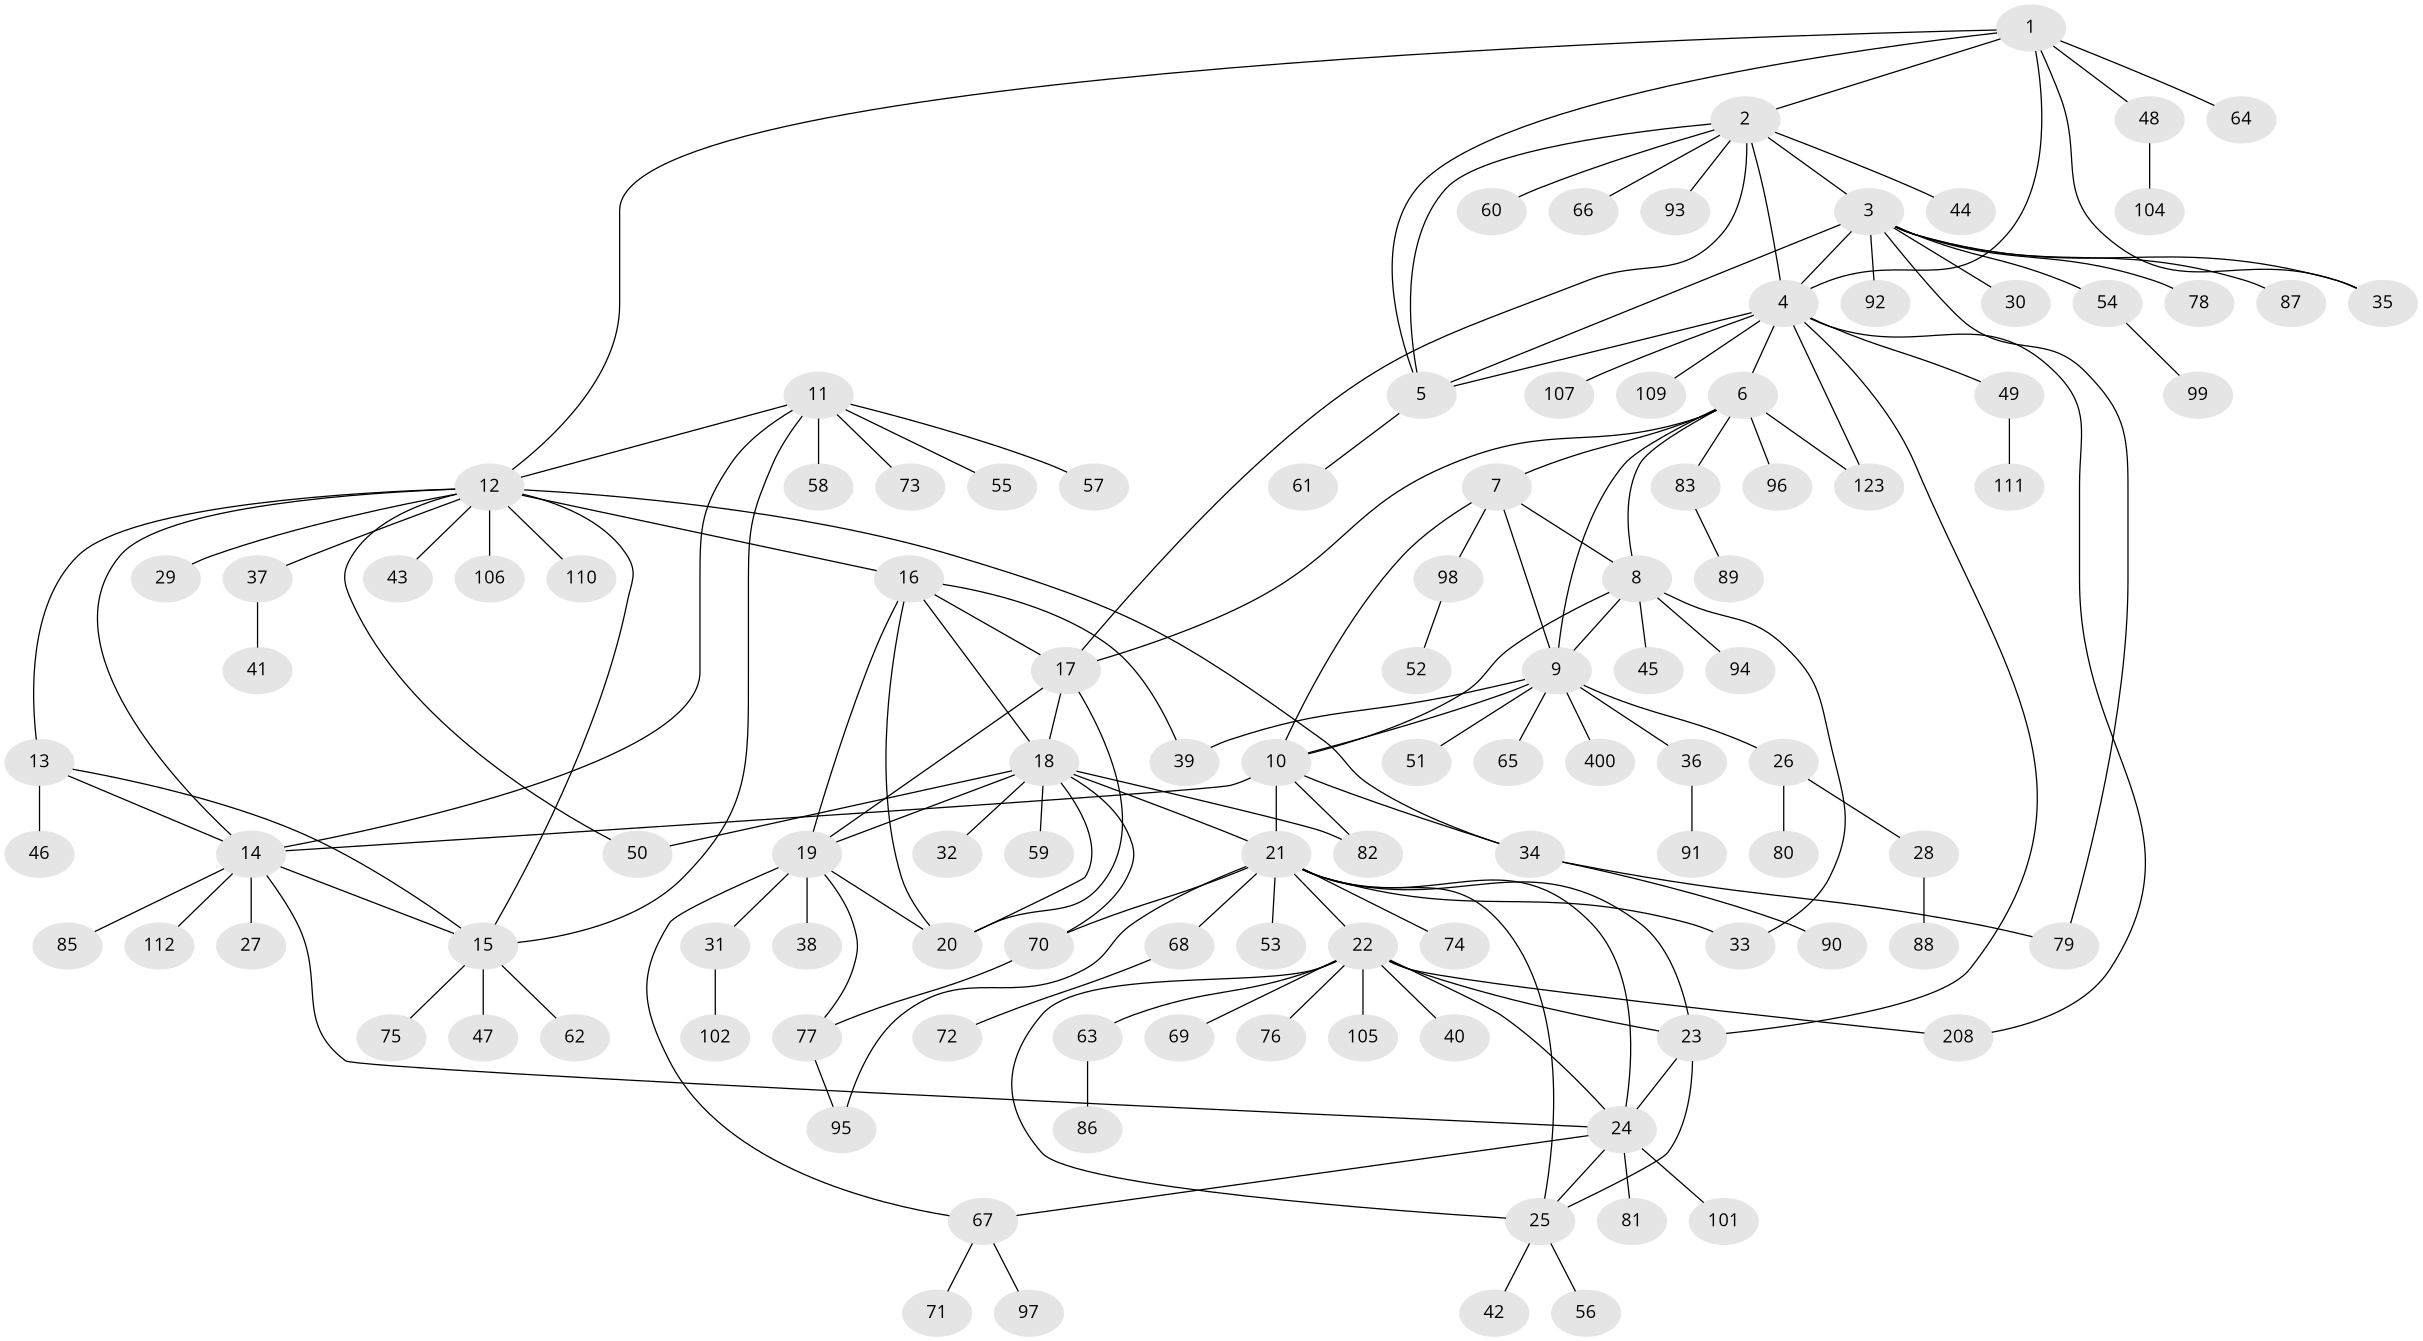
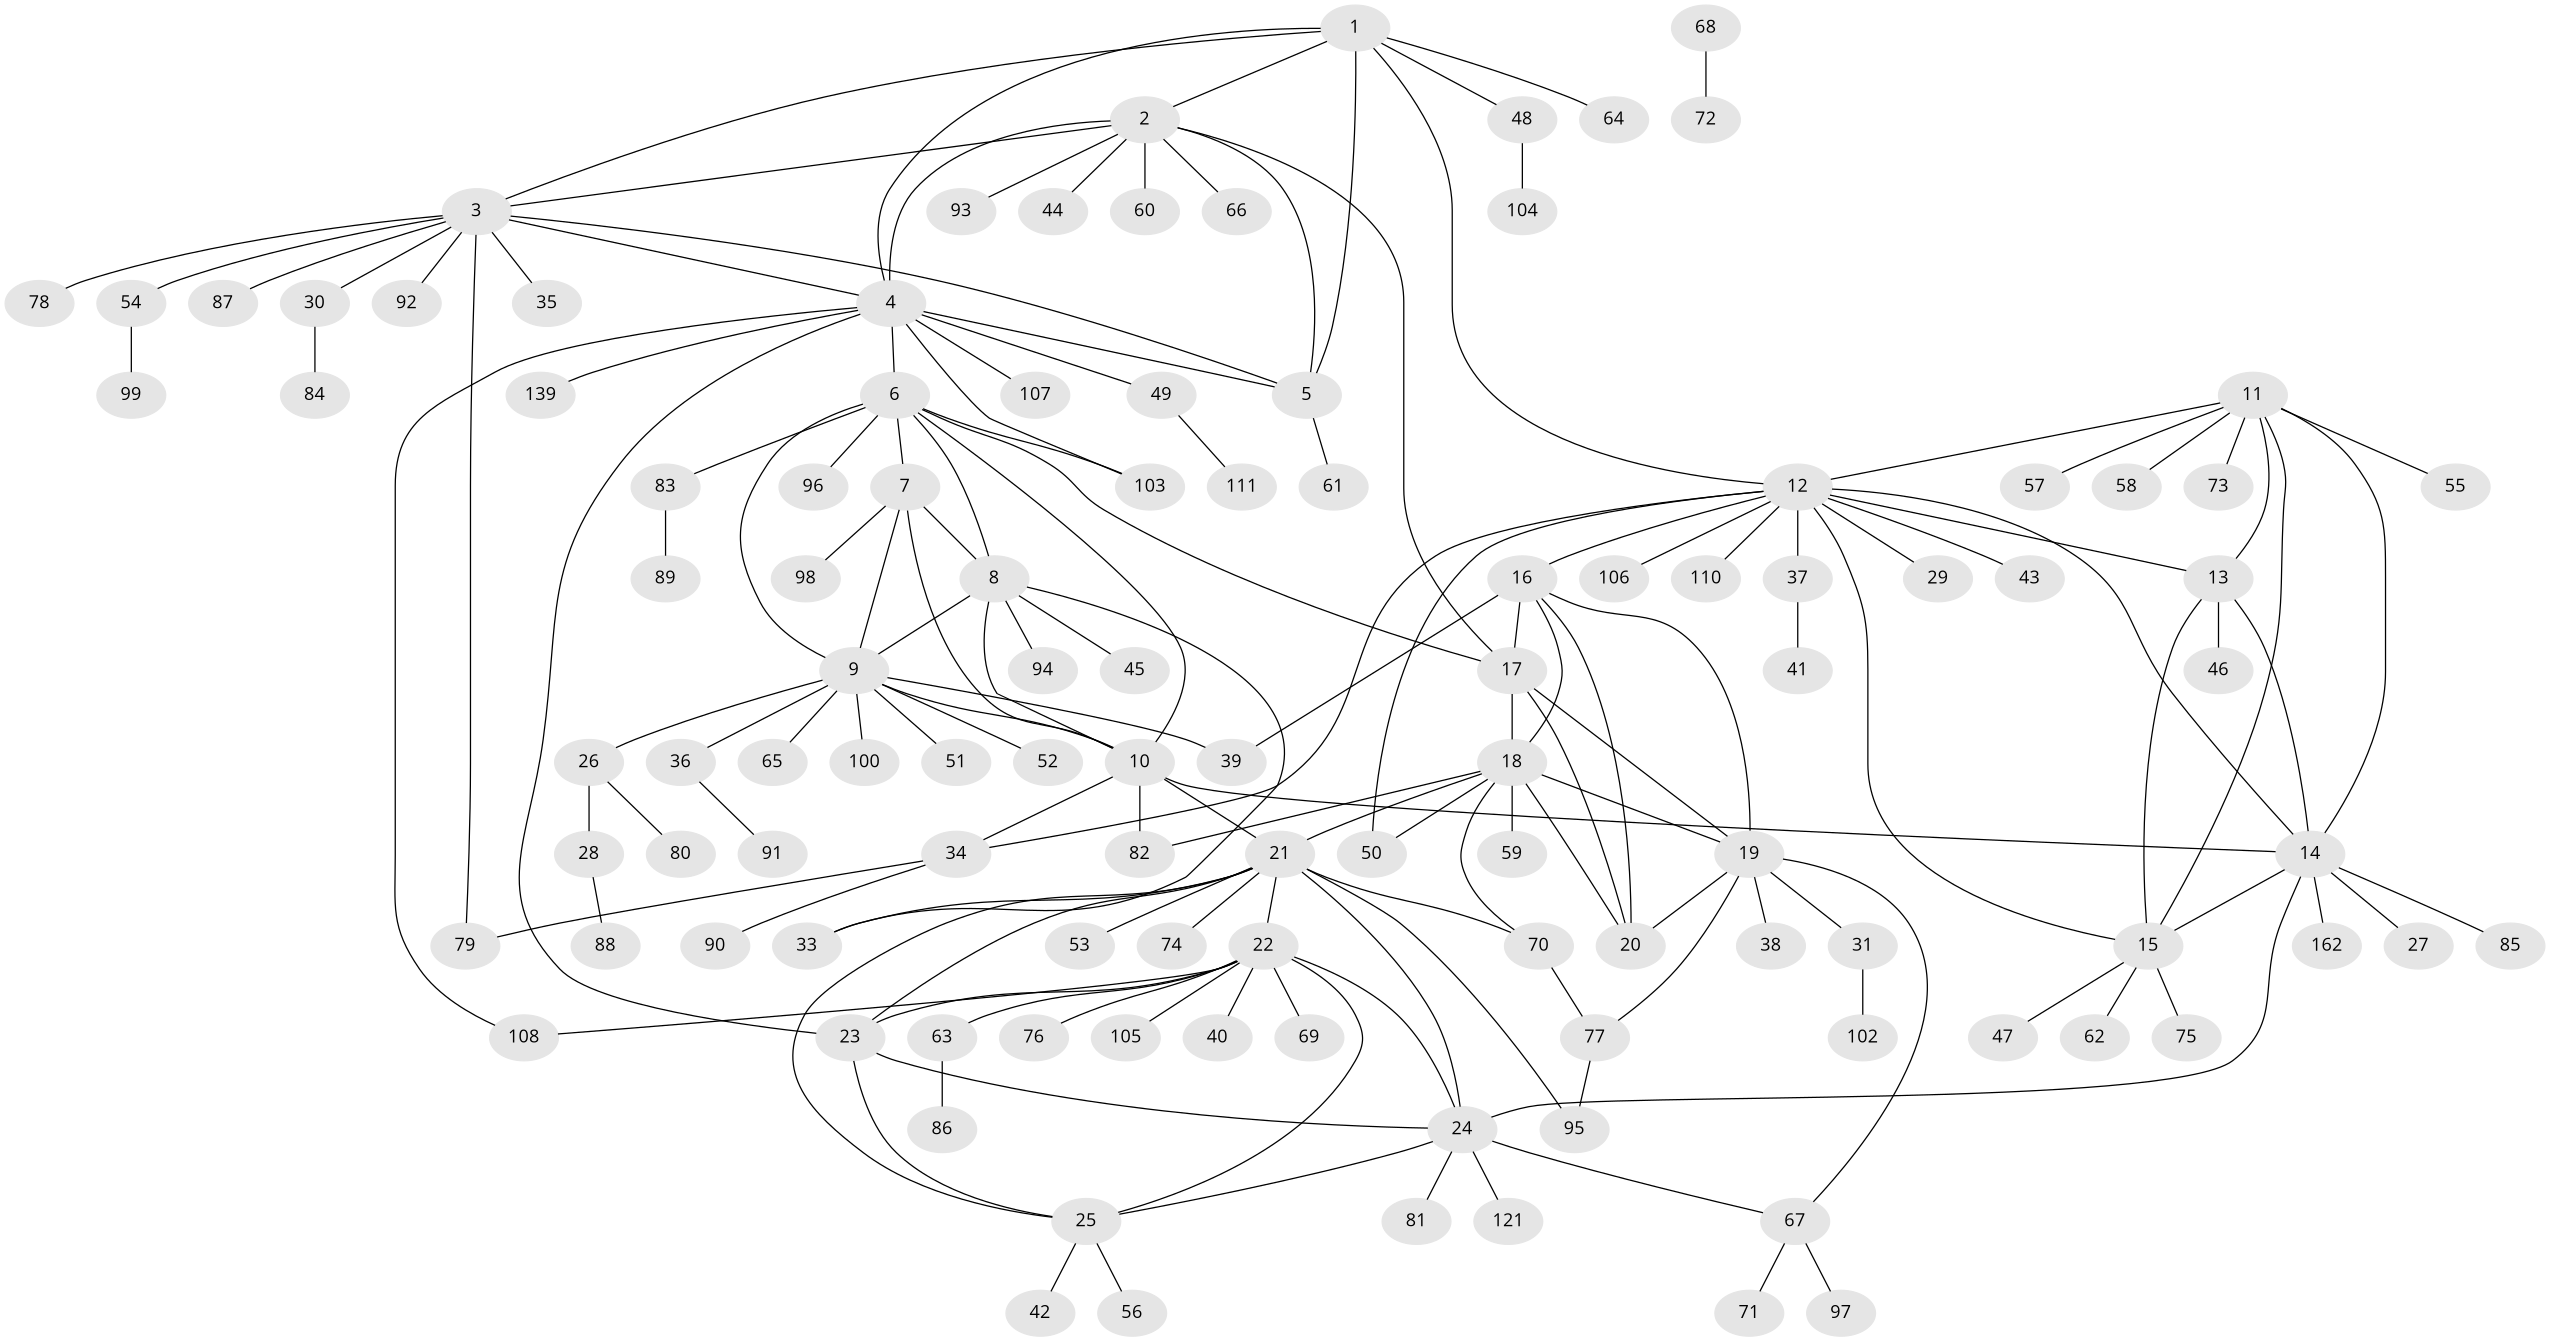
(2121, 247) -> (906, 81)
none -> (315, 395)
(1651, 395) -> (541, 395)
(1869, 487) -> (1150, 487)
none -> (2268, 492)
none -> (1097, 554)
(1433, 624) -> (952, 716)
(1600, 762) -> (864, 762)
(947, 854) -> none
(1228, 900) -> none
(159, 946) -> (2327, 946)
(1958, 1038) -> (524, 1038)
(1724, 1221) -> (1508, 1221)
